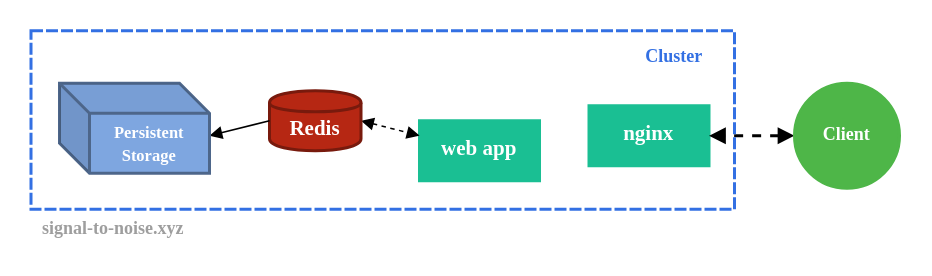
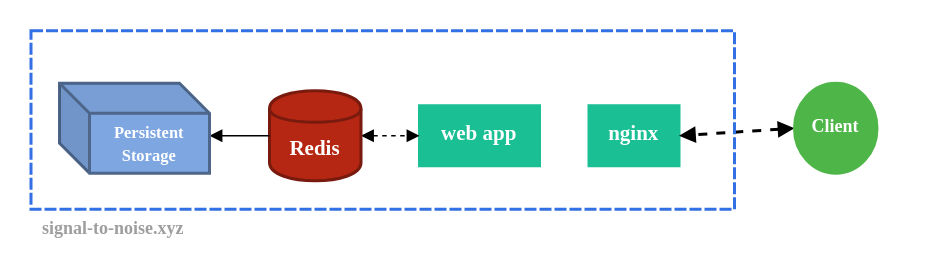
(674, 55) -> none
(315, 121) -> (315, 136)
(649, 136) -> (634, 136)
(847, 136) -> (836, 128)
(479, 151) -> (479, 136)
